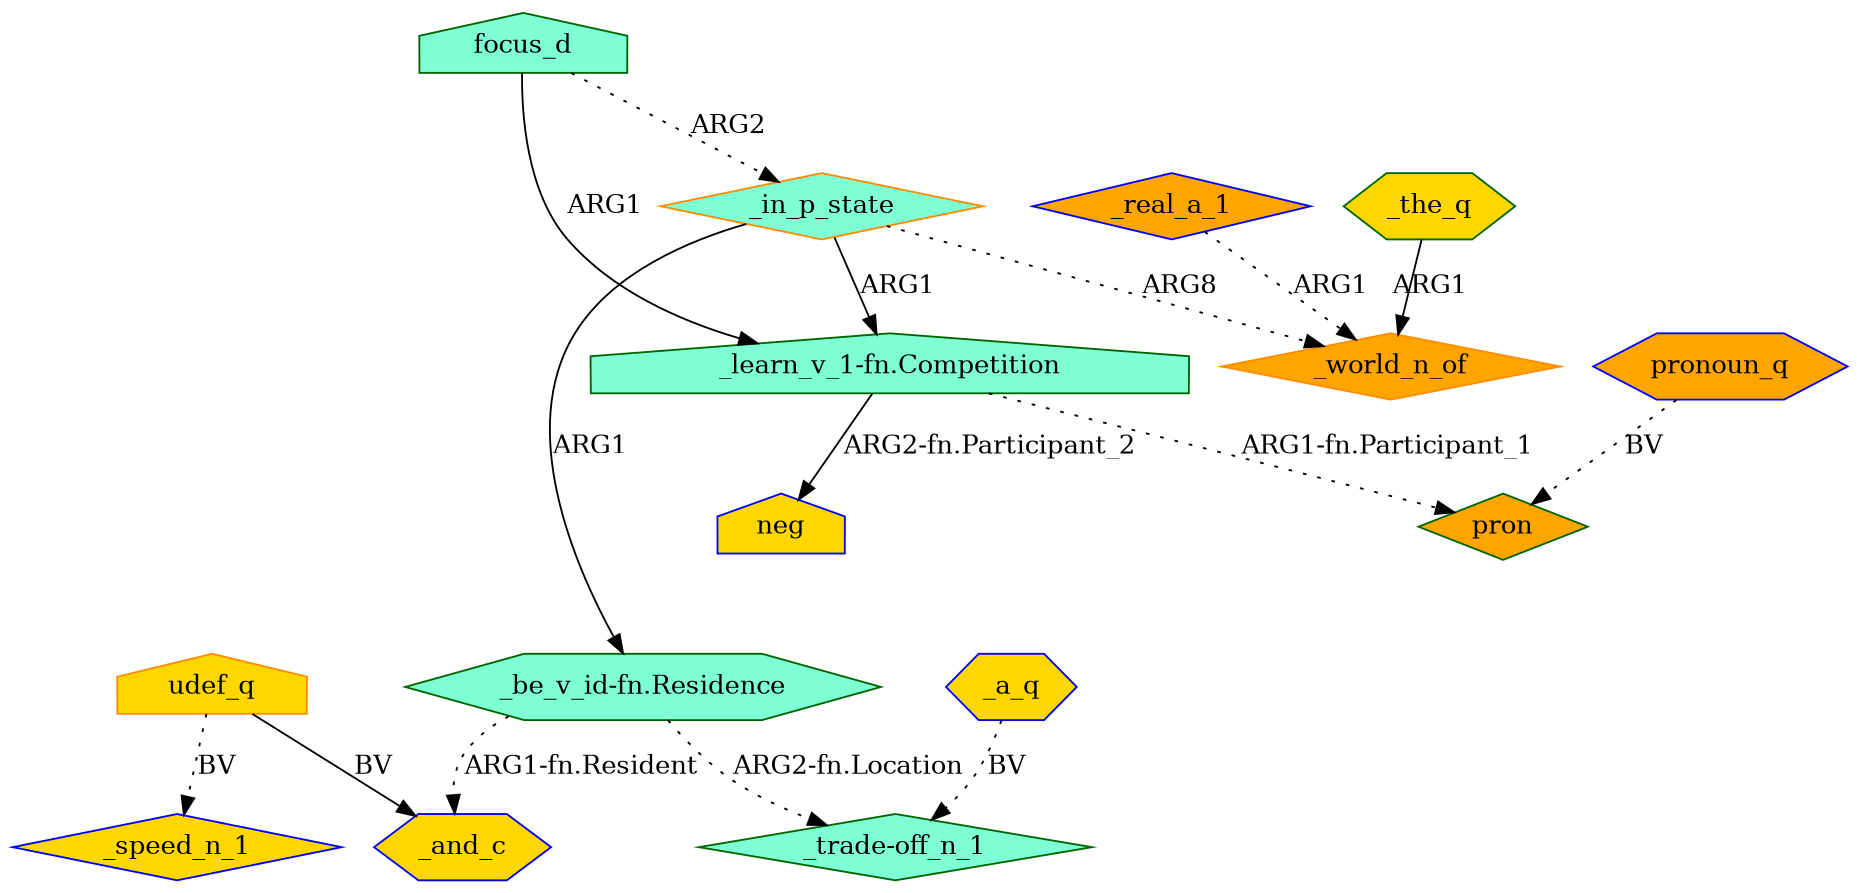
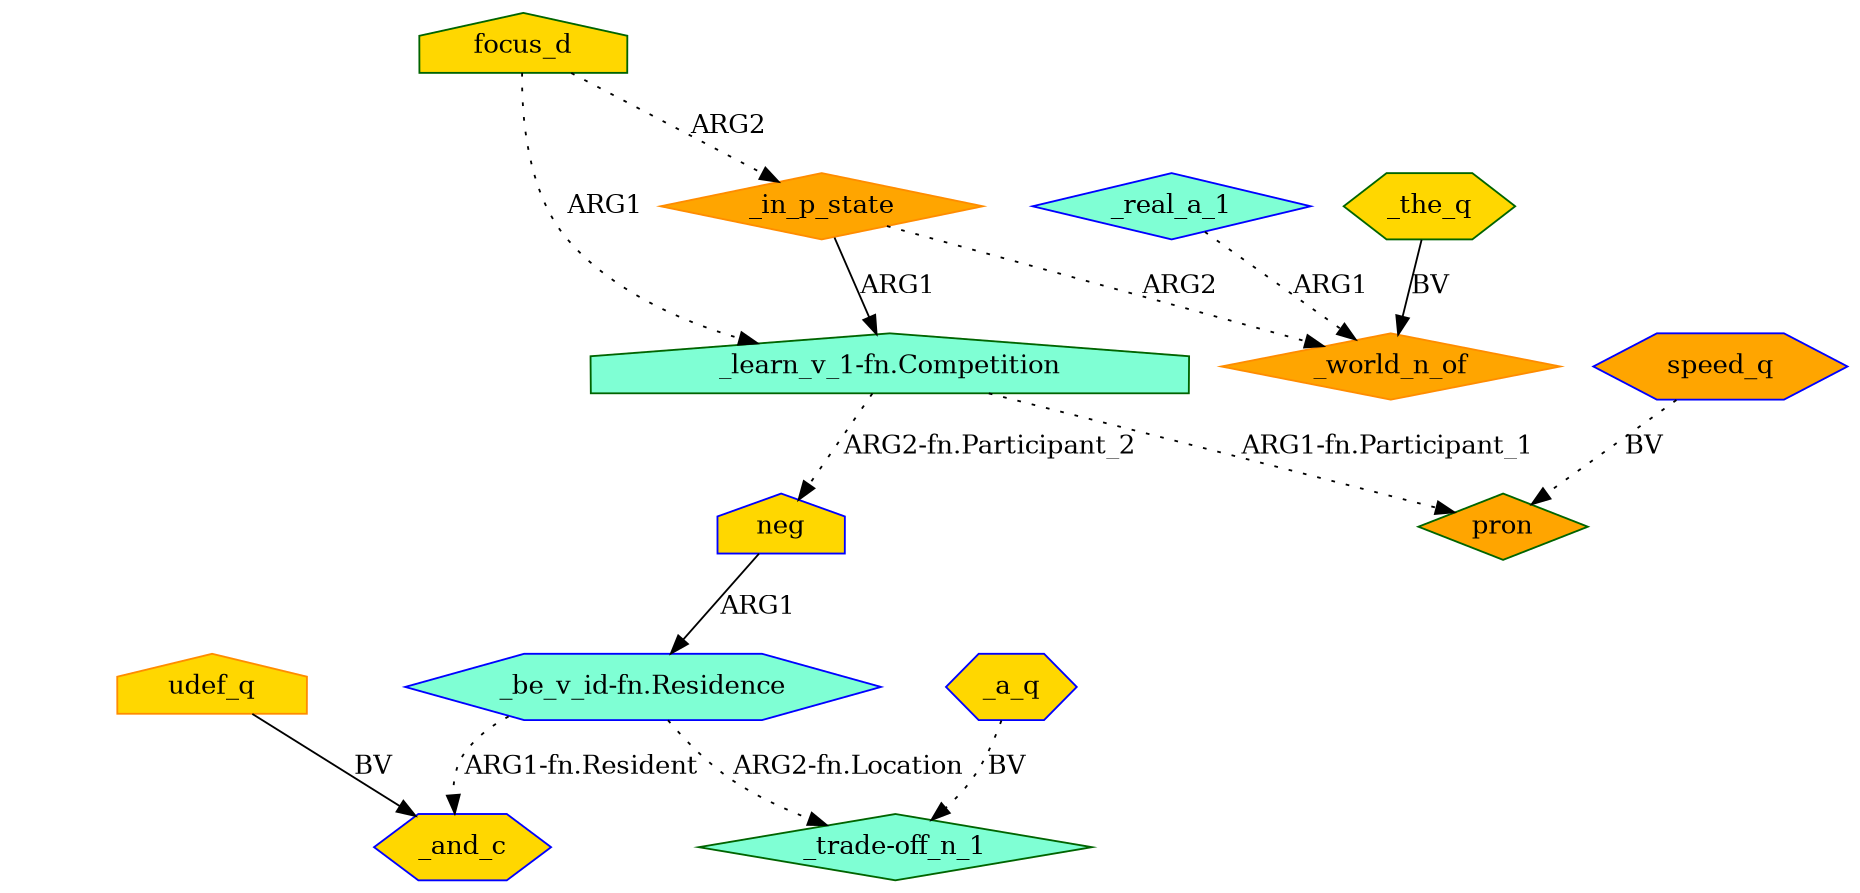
(523, 46) -> (523, 46)
(822, 206) -> (822, 206)
(1172, 206) -> (1172, 206)
(576, 248) -> (576, 248)
(1180, 286) -> (1180, 286)
(1430, 286) -> (1430, 286)
(1720, 366) -> (1720, 366)
(555, 385) -> (721, 597)
(841, 439) -> (841, 439)
(643, 687) -> (643, 687)
(177, 847) -> none
